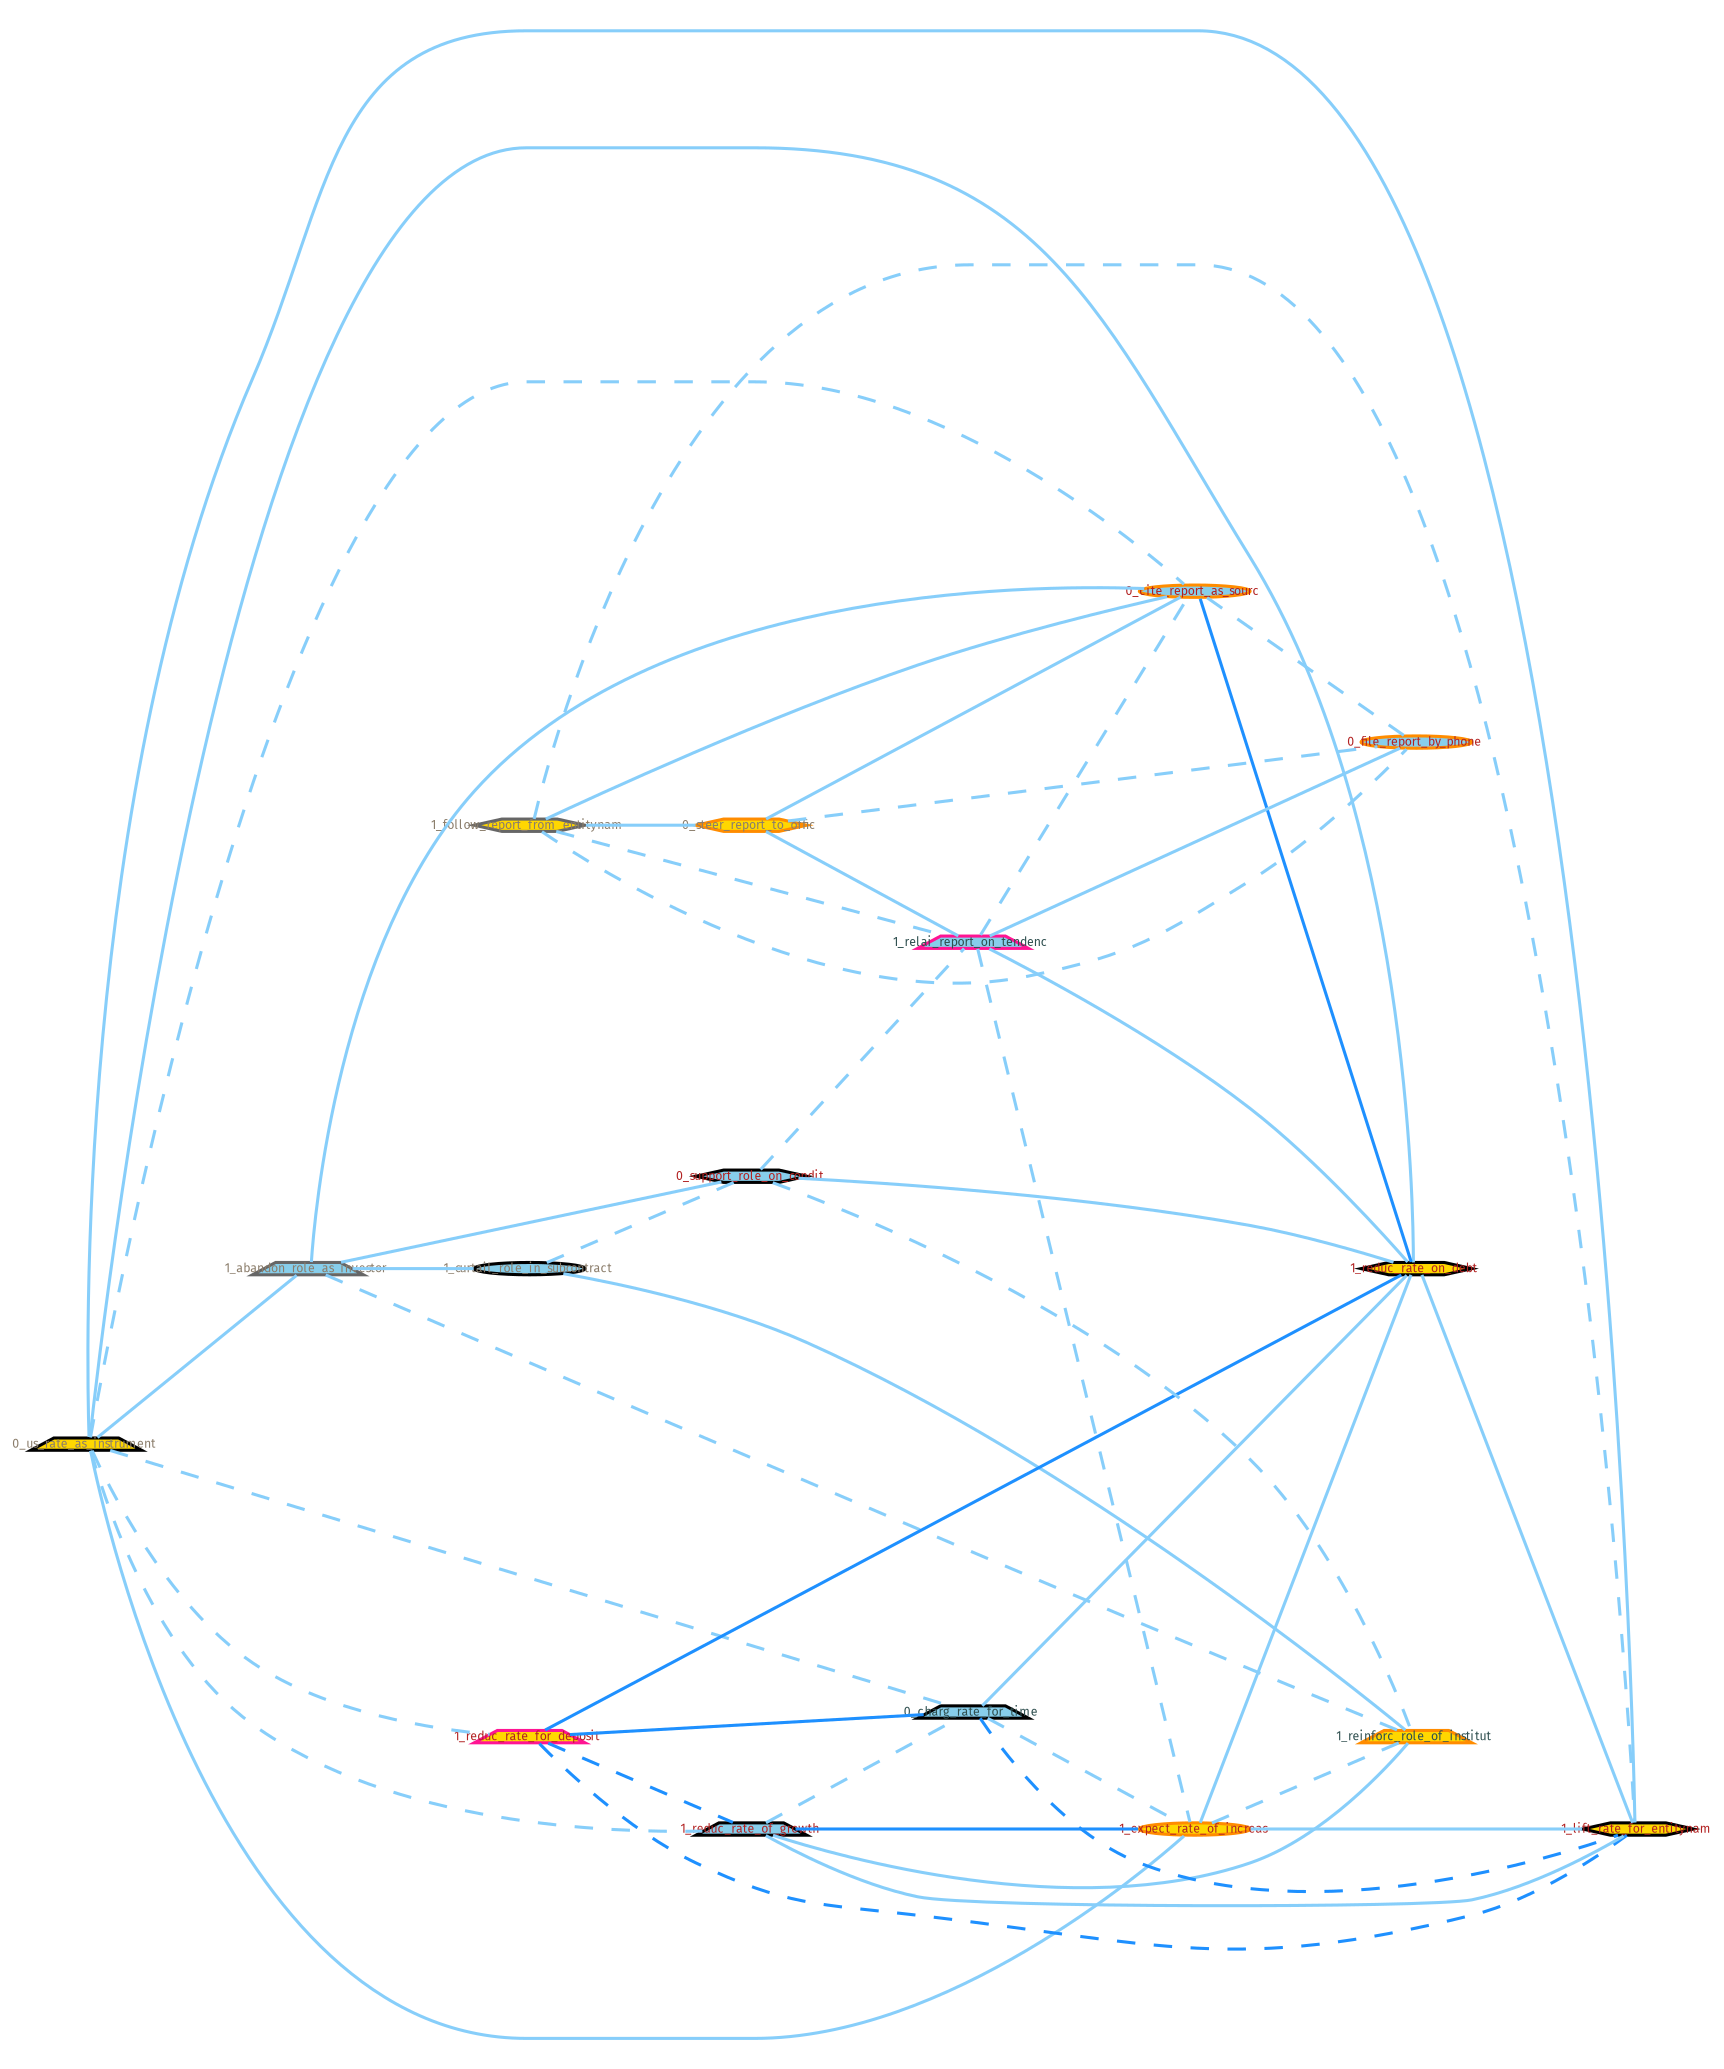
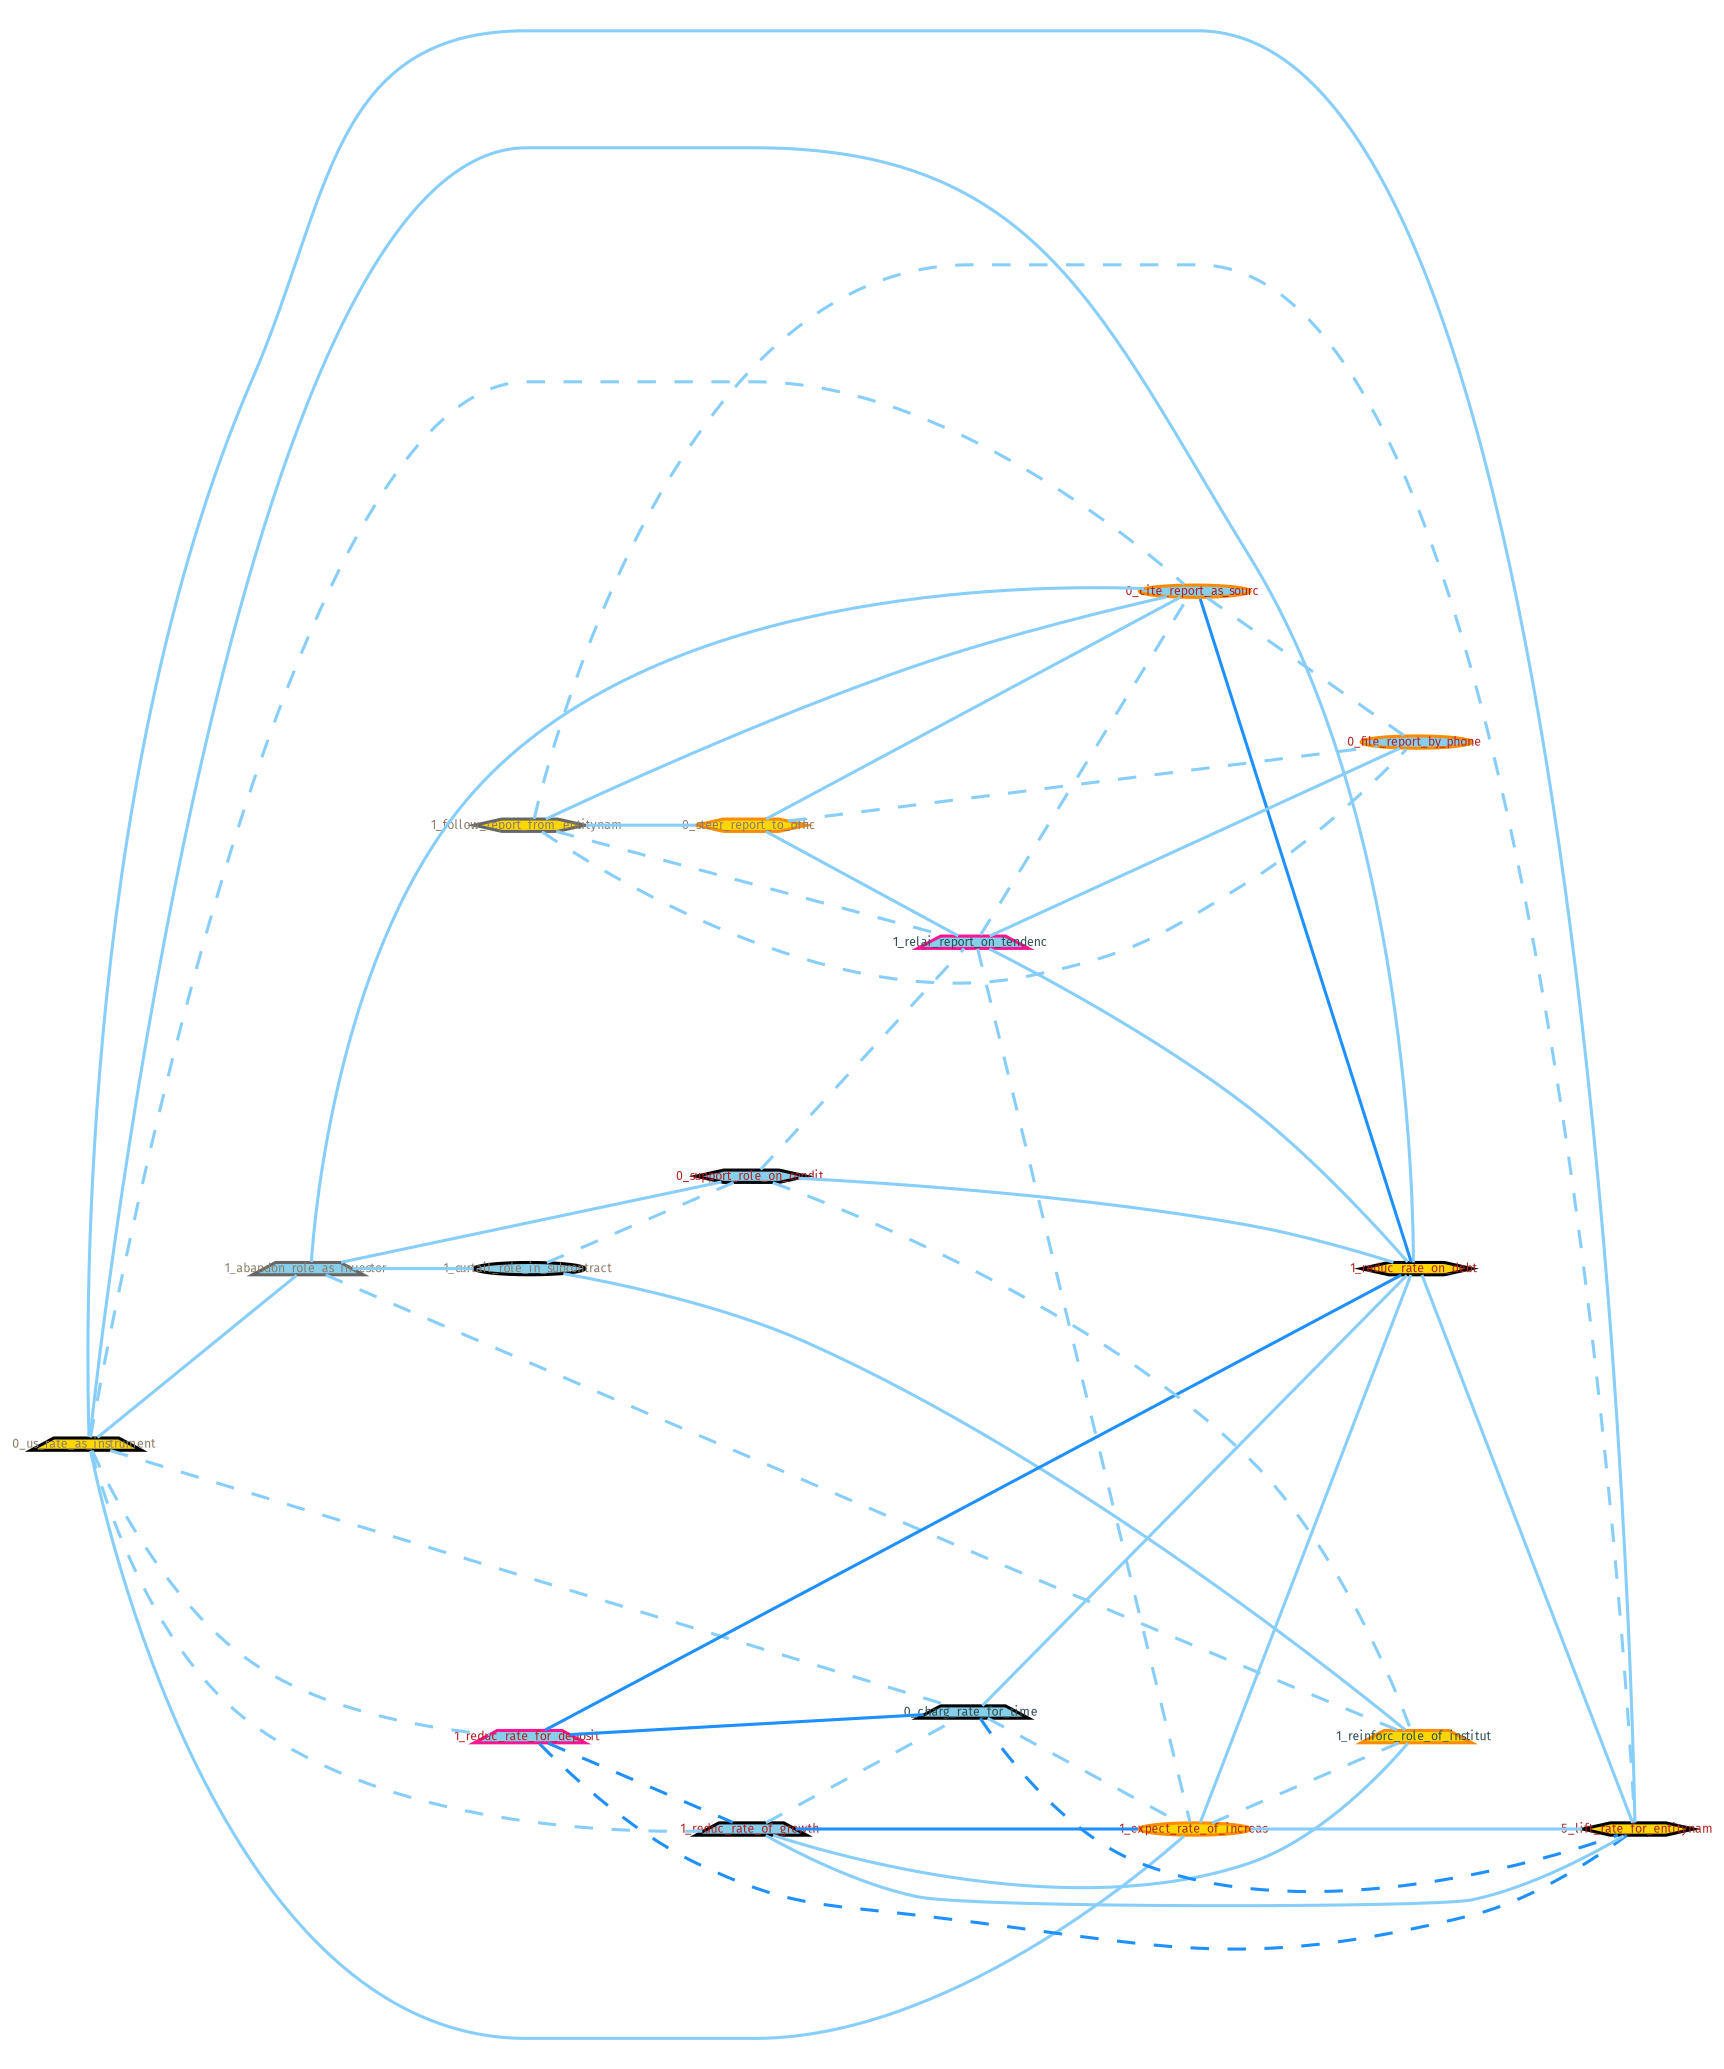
(530, 1737) -> (530, 1737)
(1638, 1829) -> (1638, 1829)
